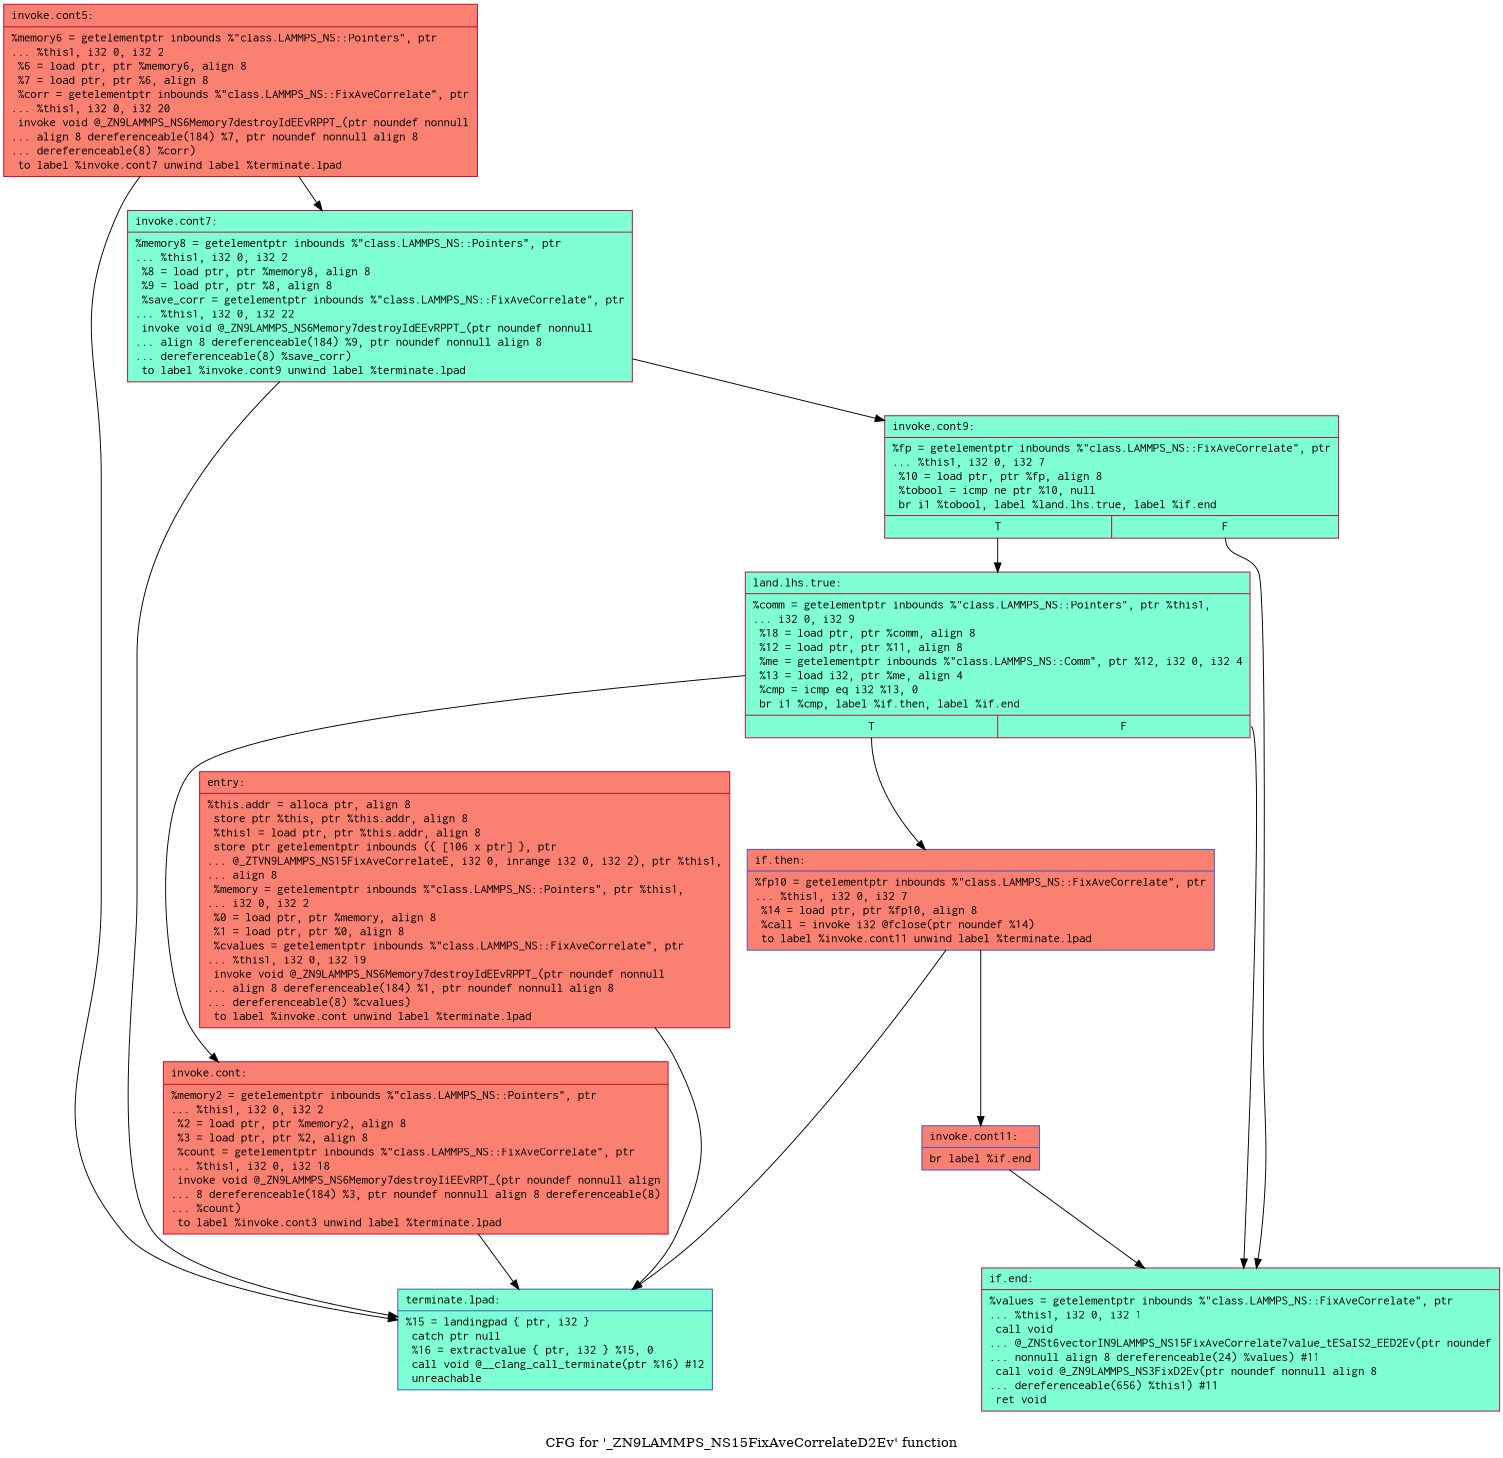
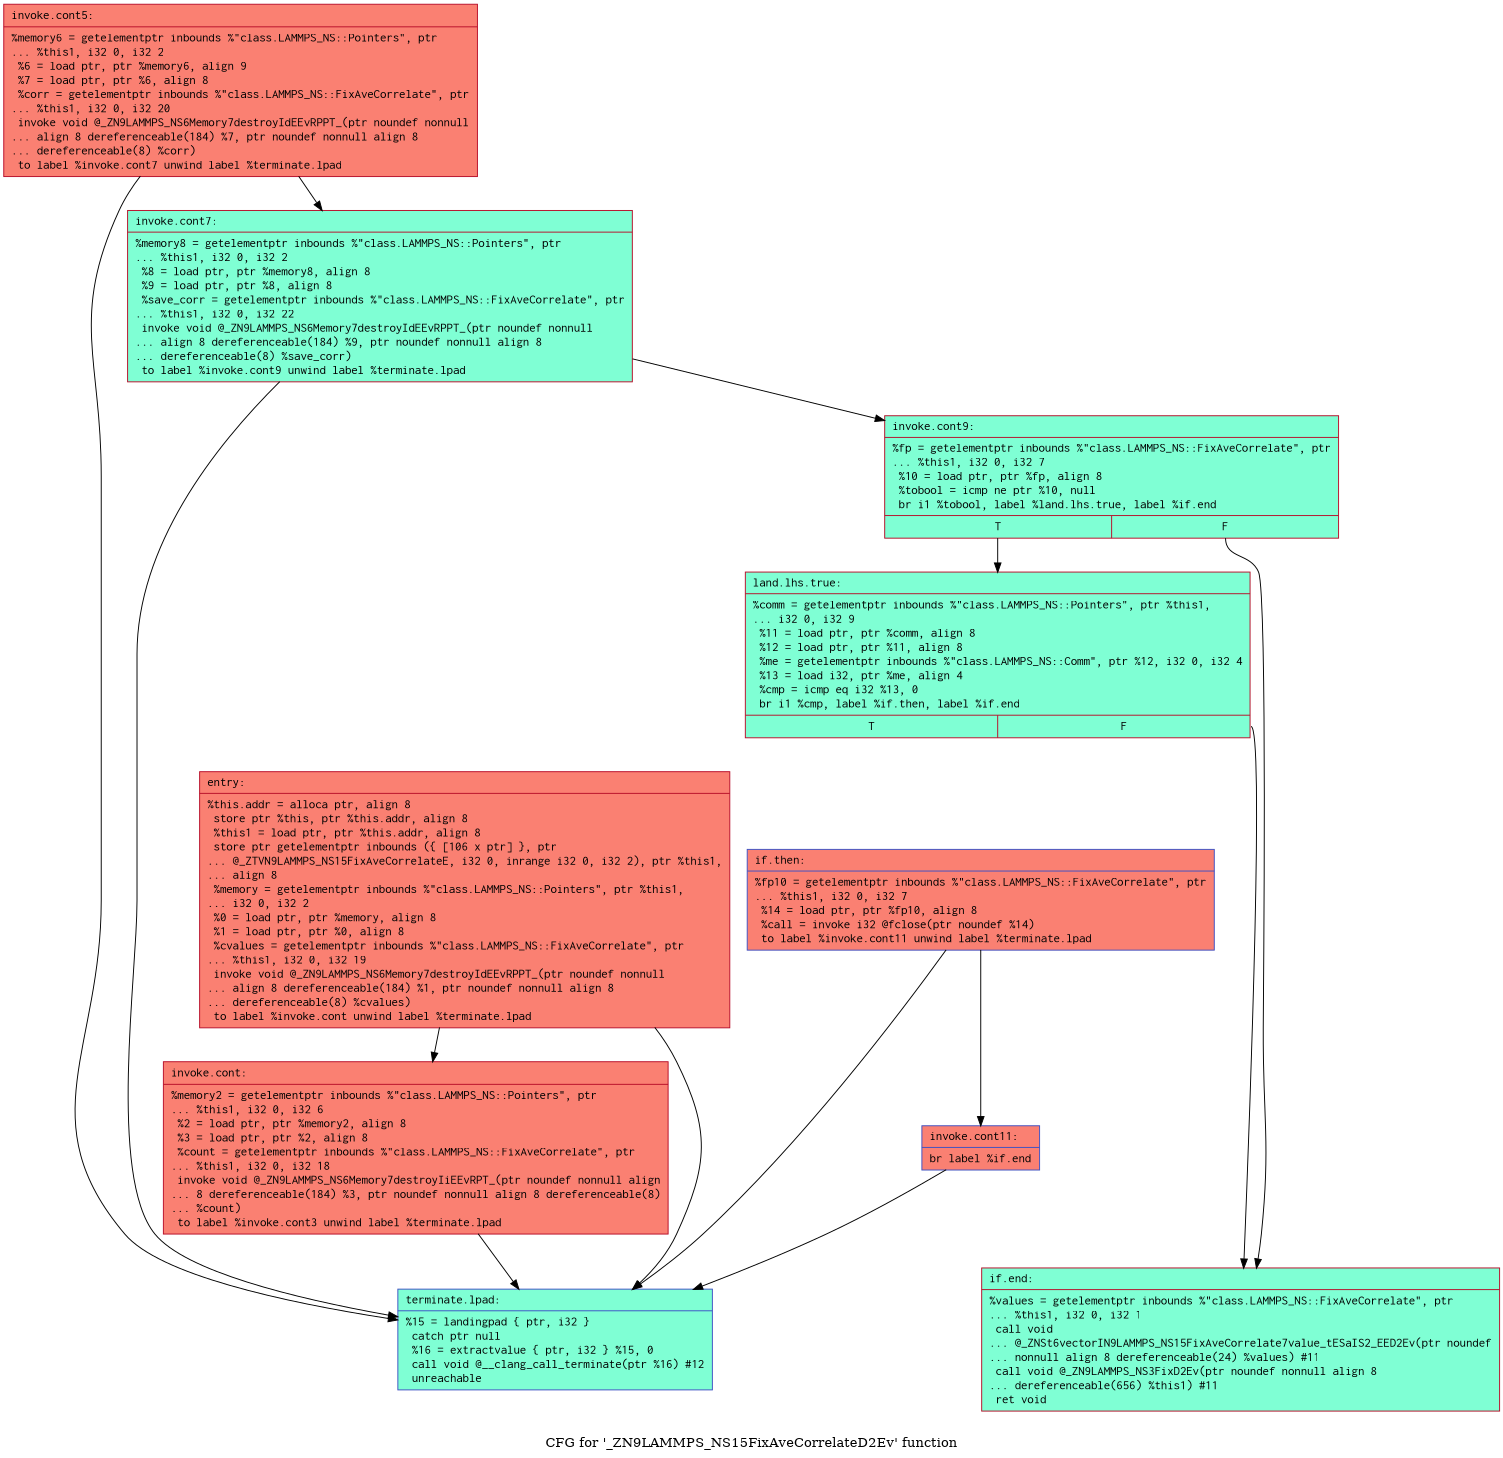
(129, 66) -> (129, 66)
(864, 633) -> (864, 633)
(317, 730) -> (437, 1040)
(886, 794) -> none
(248, 1109) -> (248, 1109)
(1073, 1216) -> (827, 1234)
